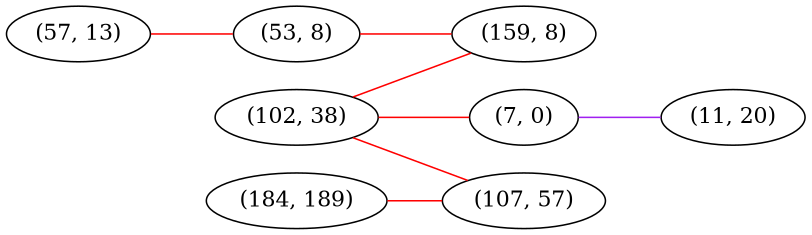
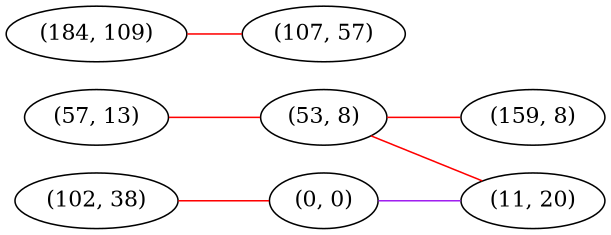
(412, 75) -> none
(524, 117) -> (324, 201)
none -> (427, 158)
(410, 159) -> none
(297, 201) -> (97, 34)
